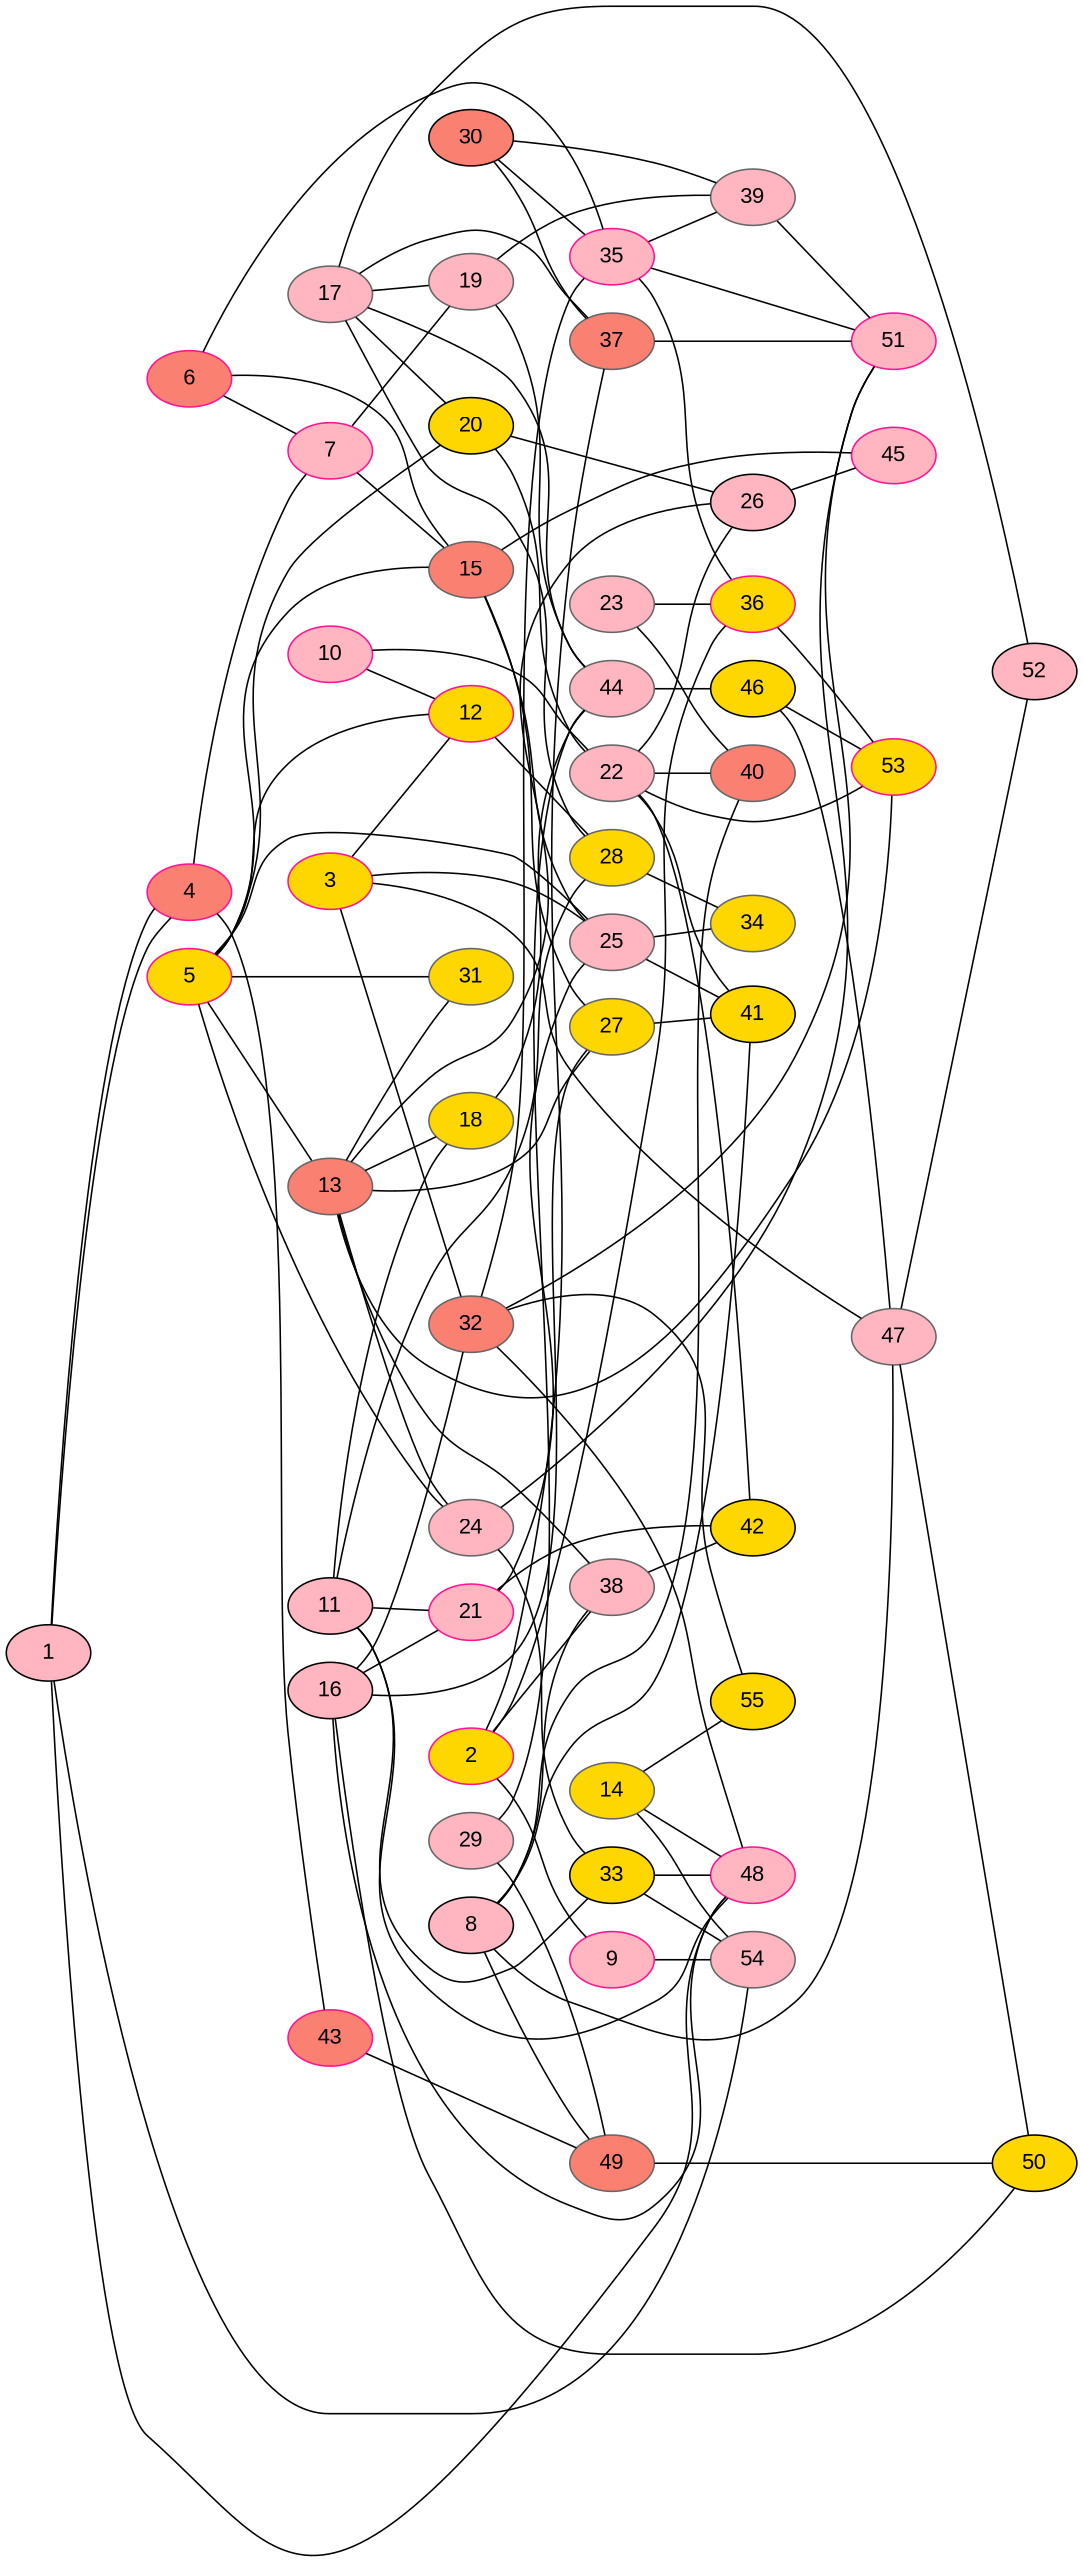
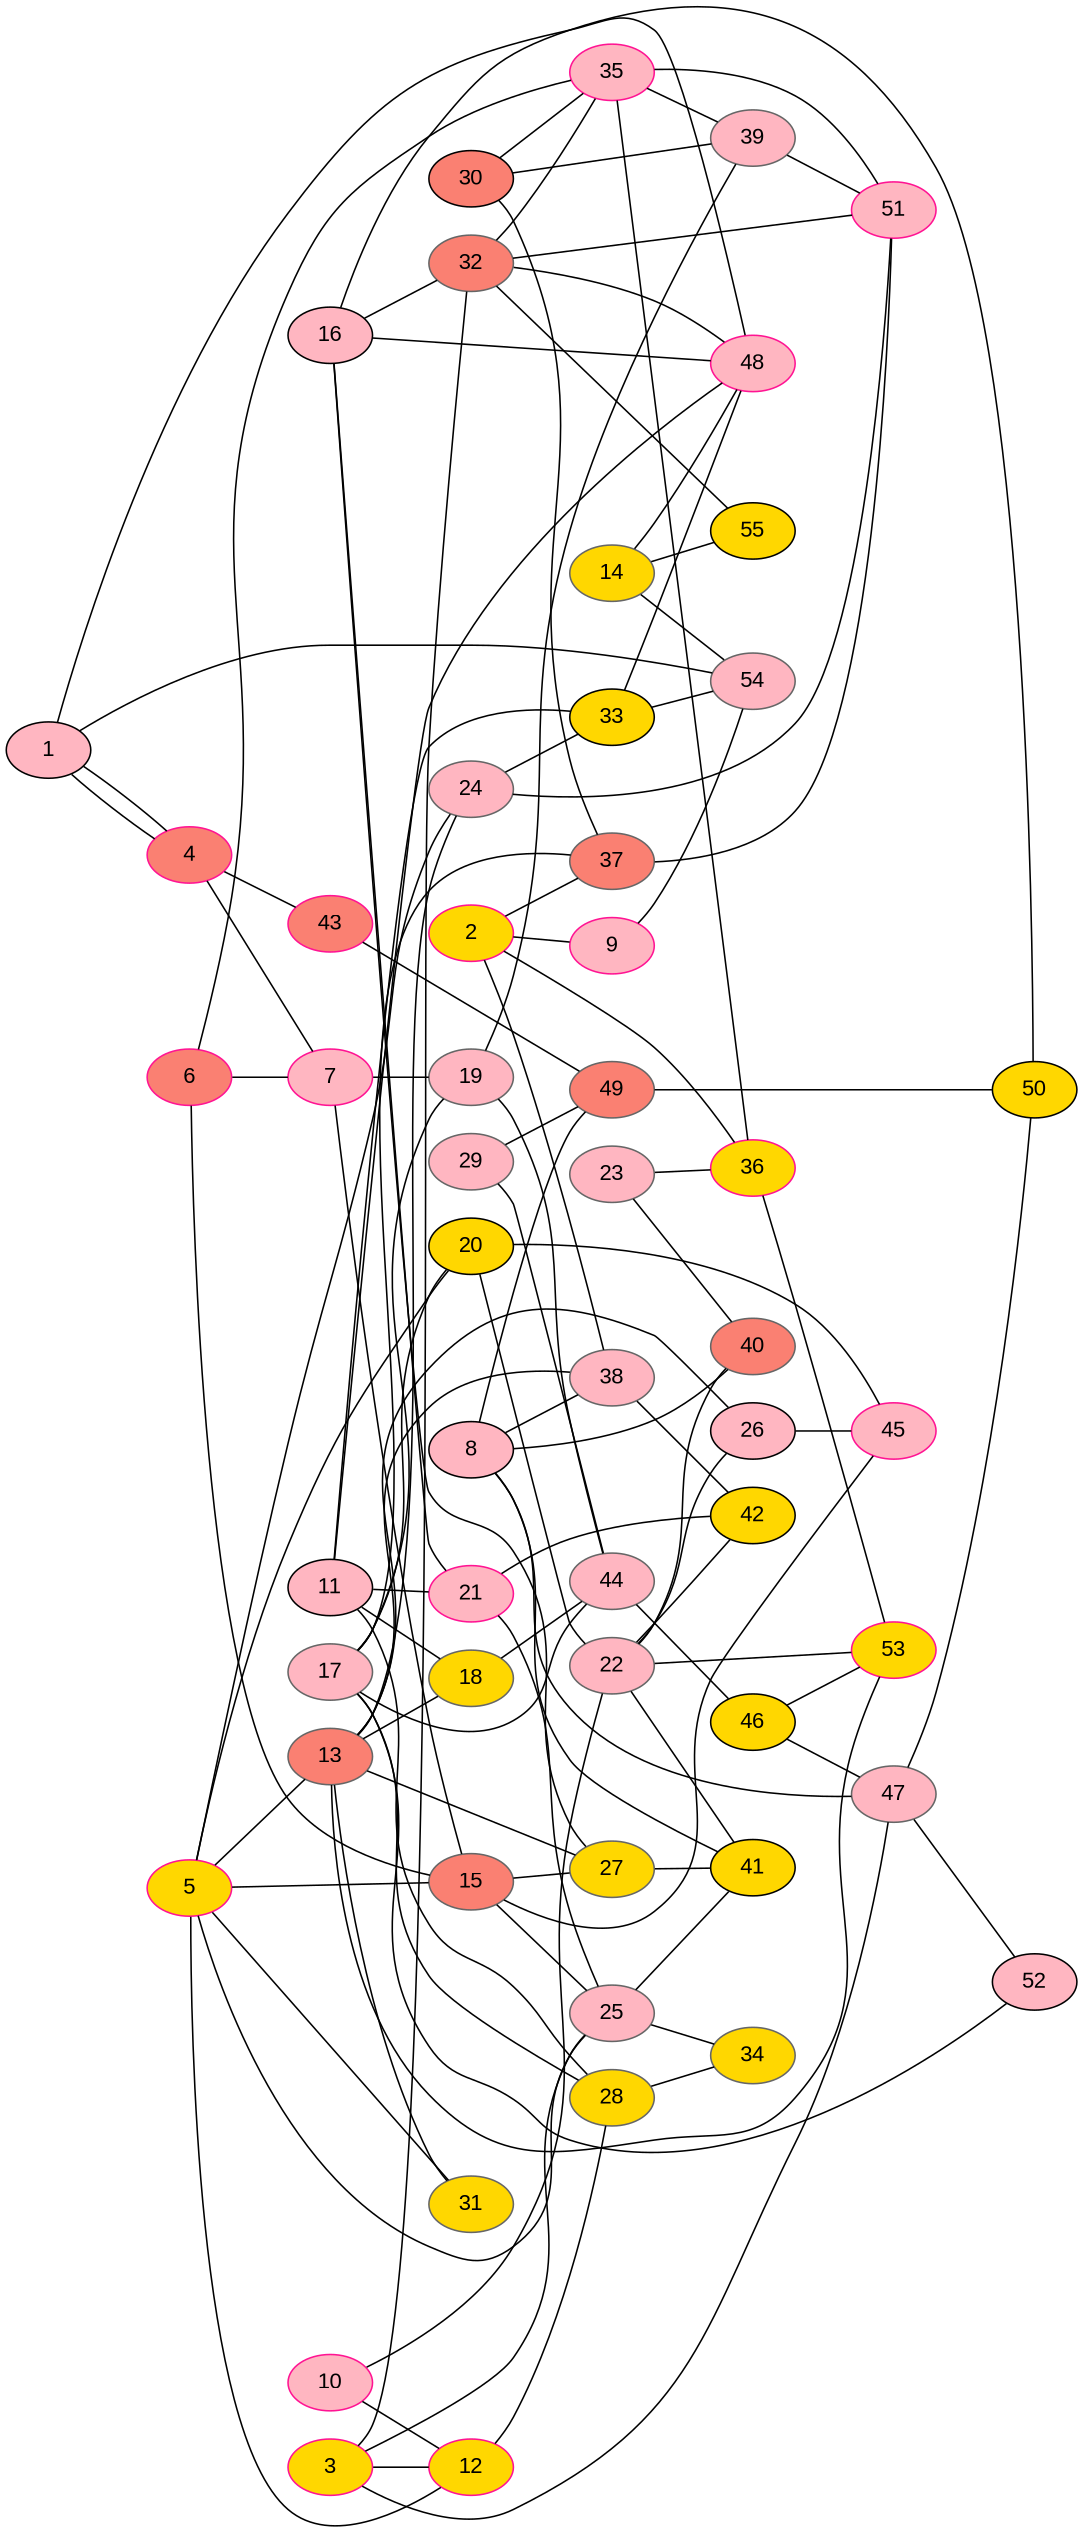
(612, 464) -> (723, 1272)
